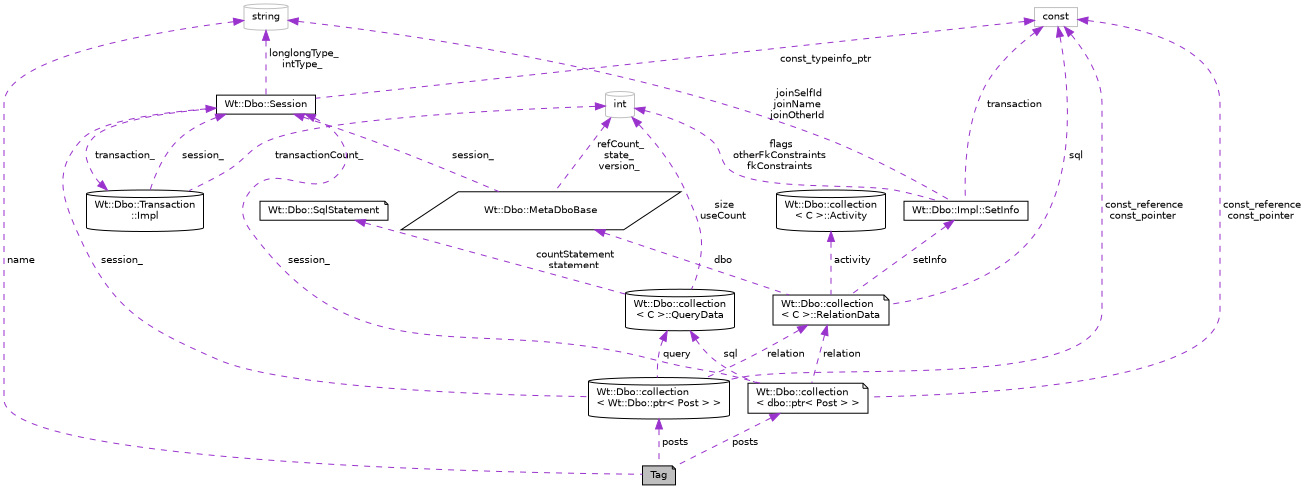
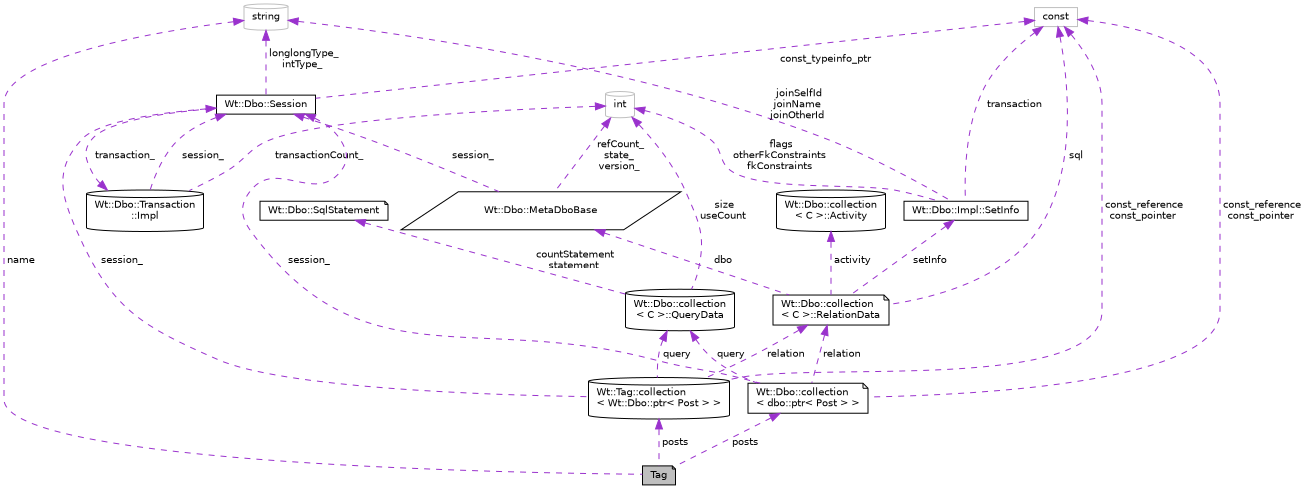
(730, 354) -> (730, 354)
(659, 398) -> (659, 398)
